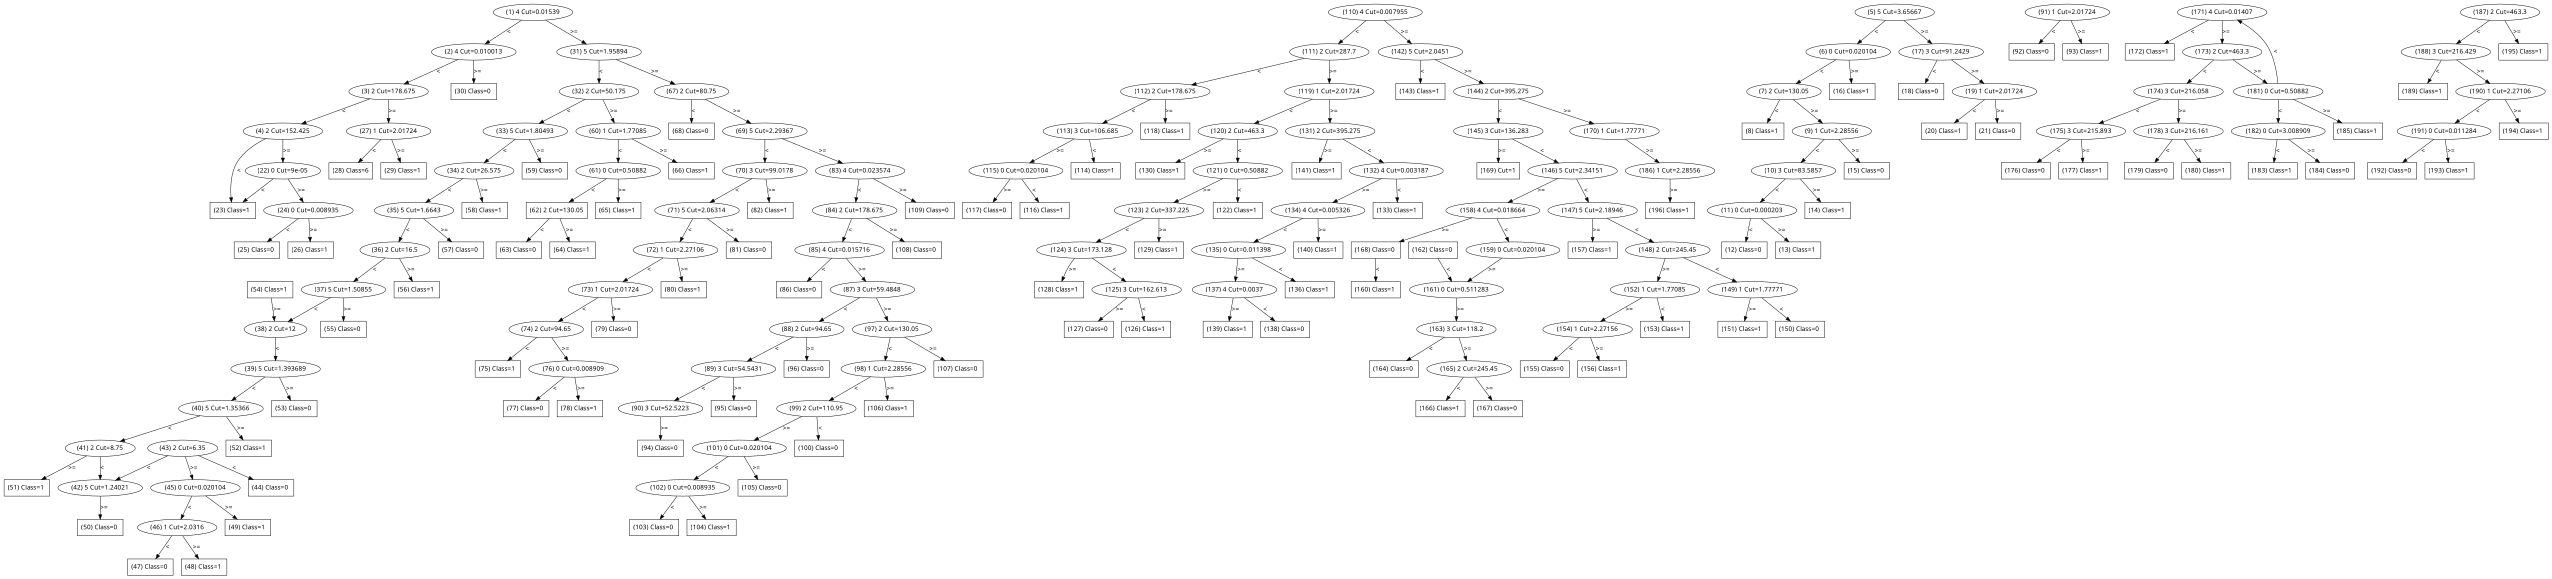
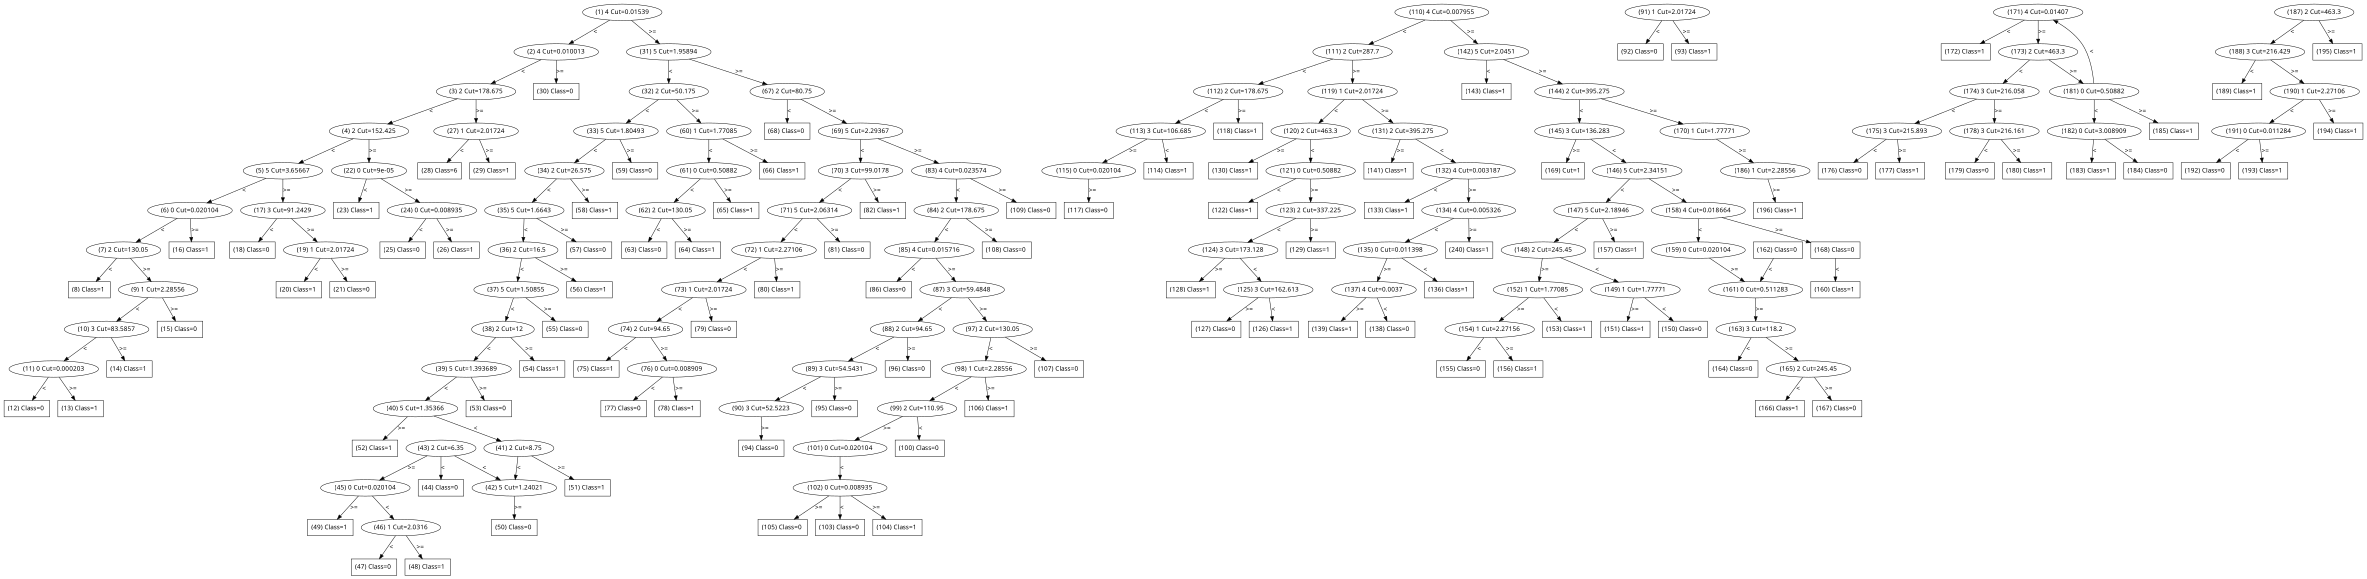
(237, 162) -> (328, 150)
(557, 210) -> (666, 210)
(1045, 210) -> none
(1318, 250) -> (1469, 250)
(273, 307) -> (521, 347)
(750, 466) -> (813, 506)
